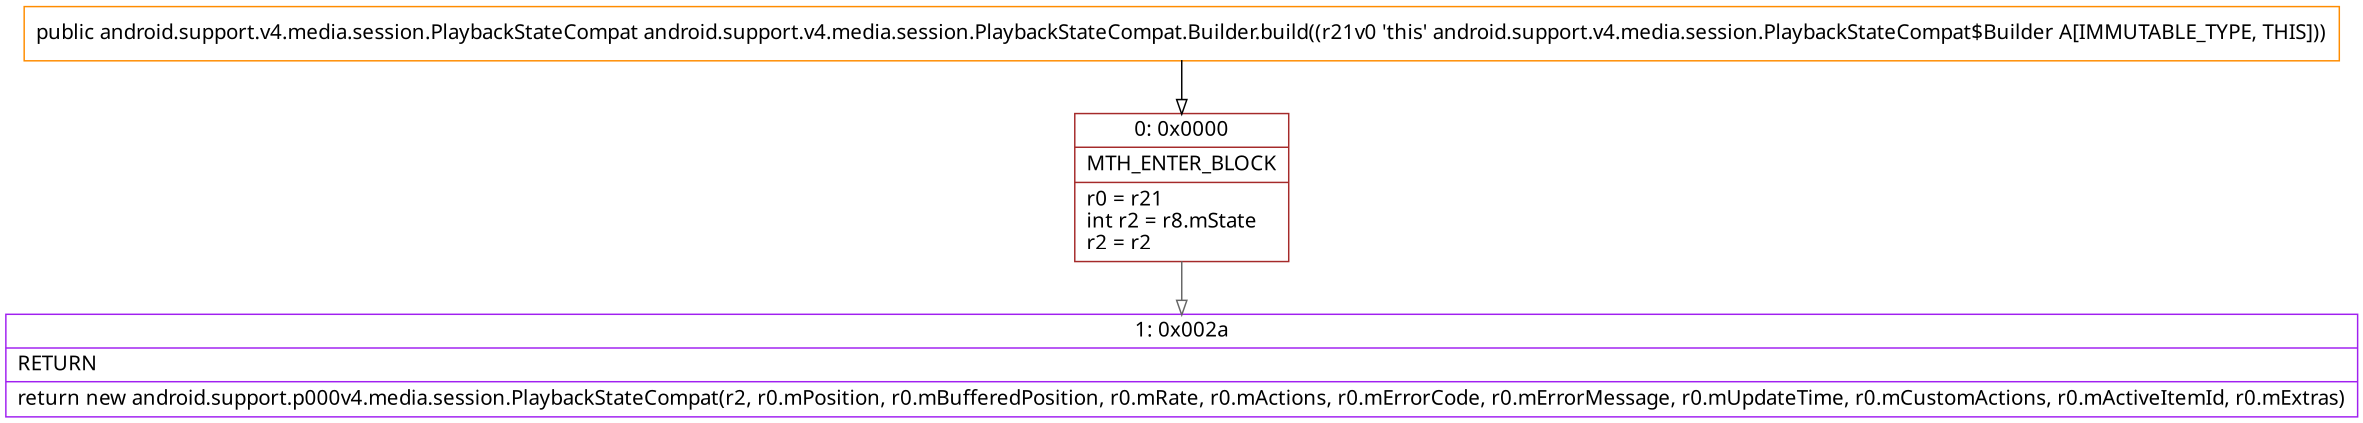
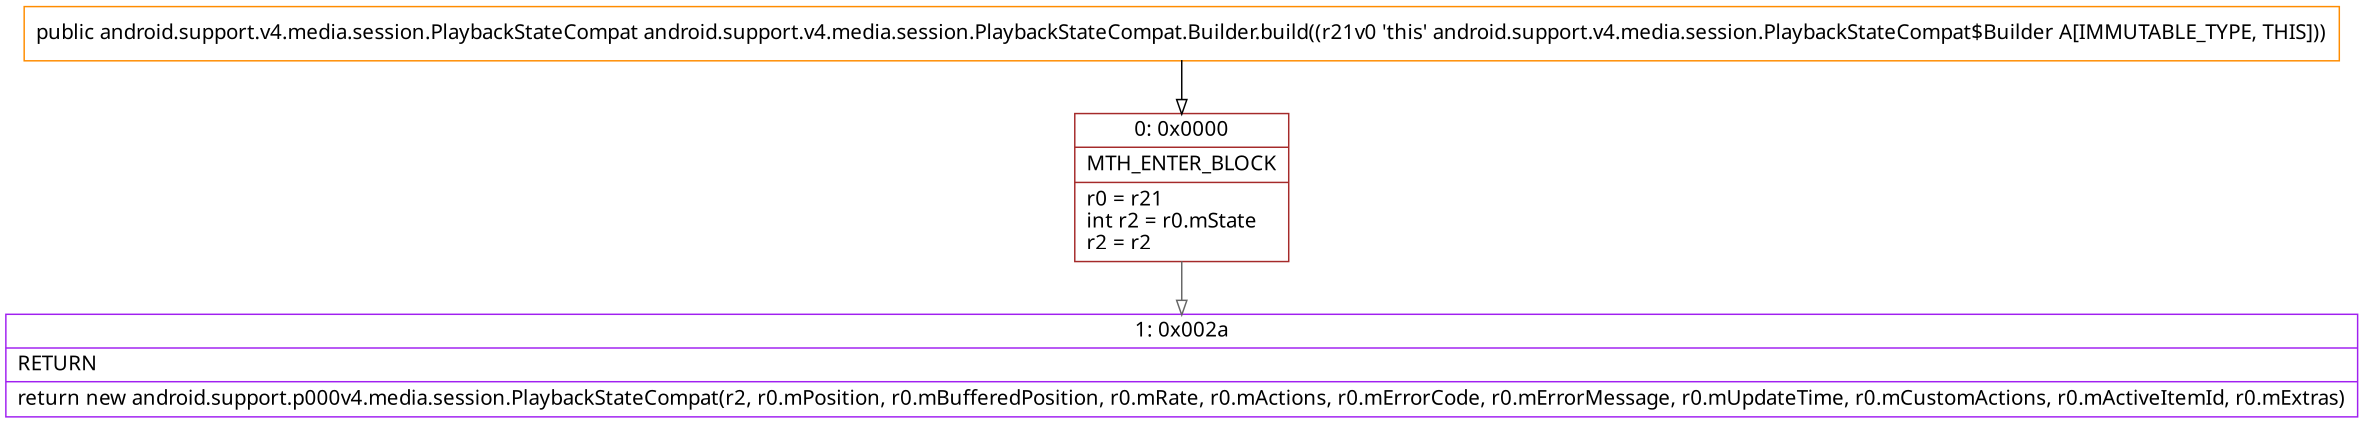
(1172, 221) -> (1172, 221)
